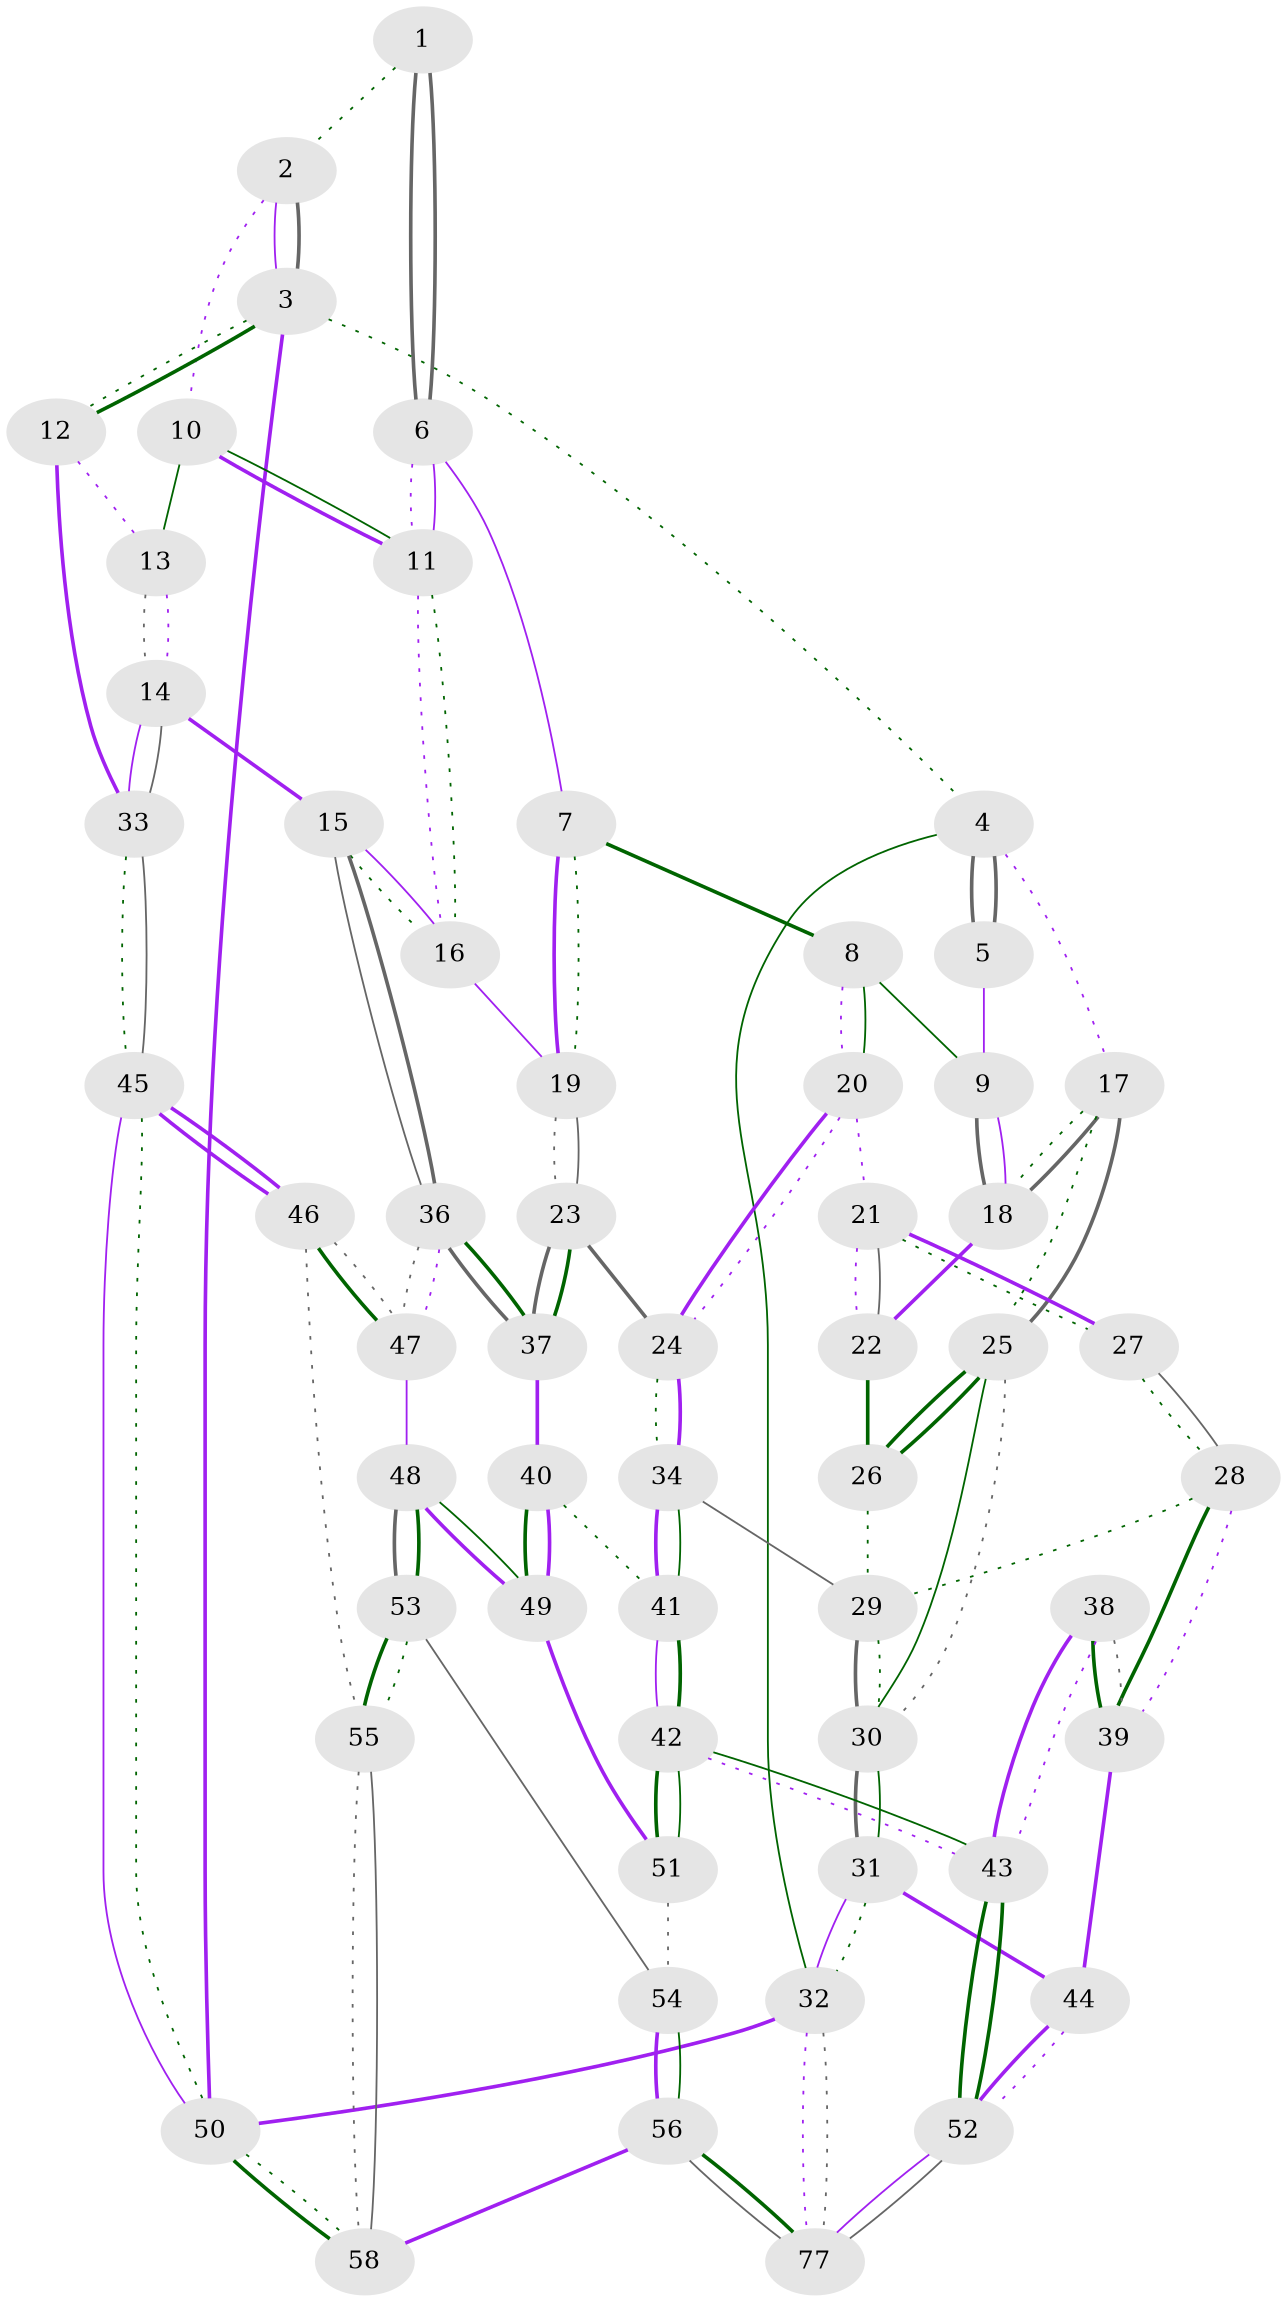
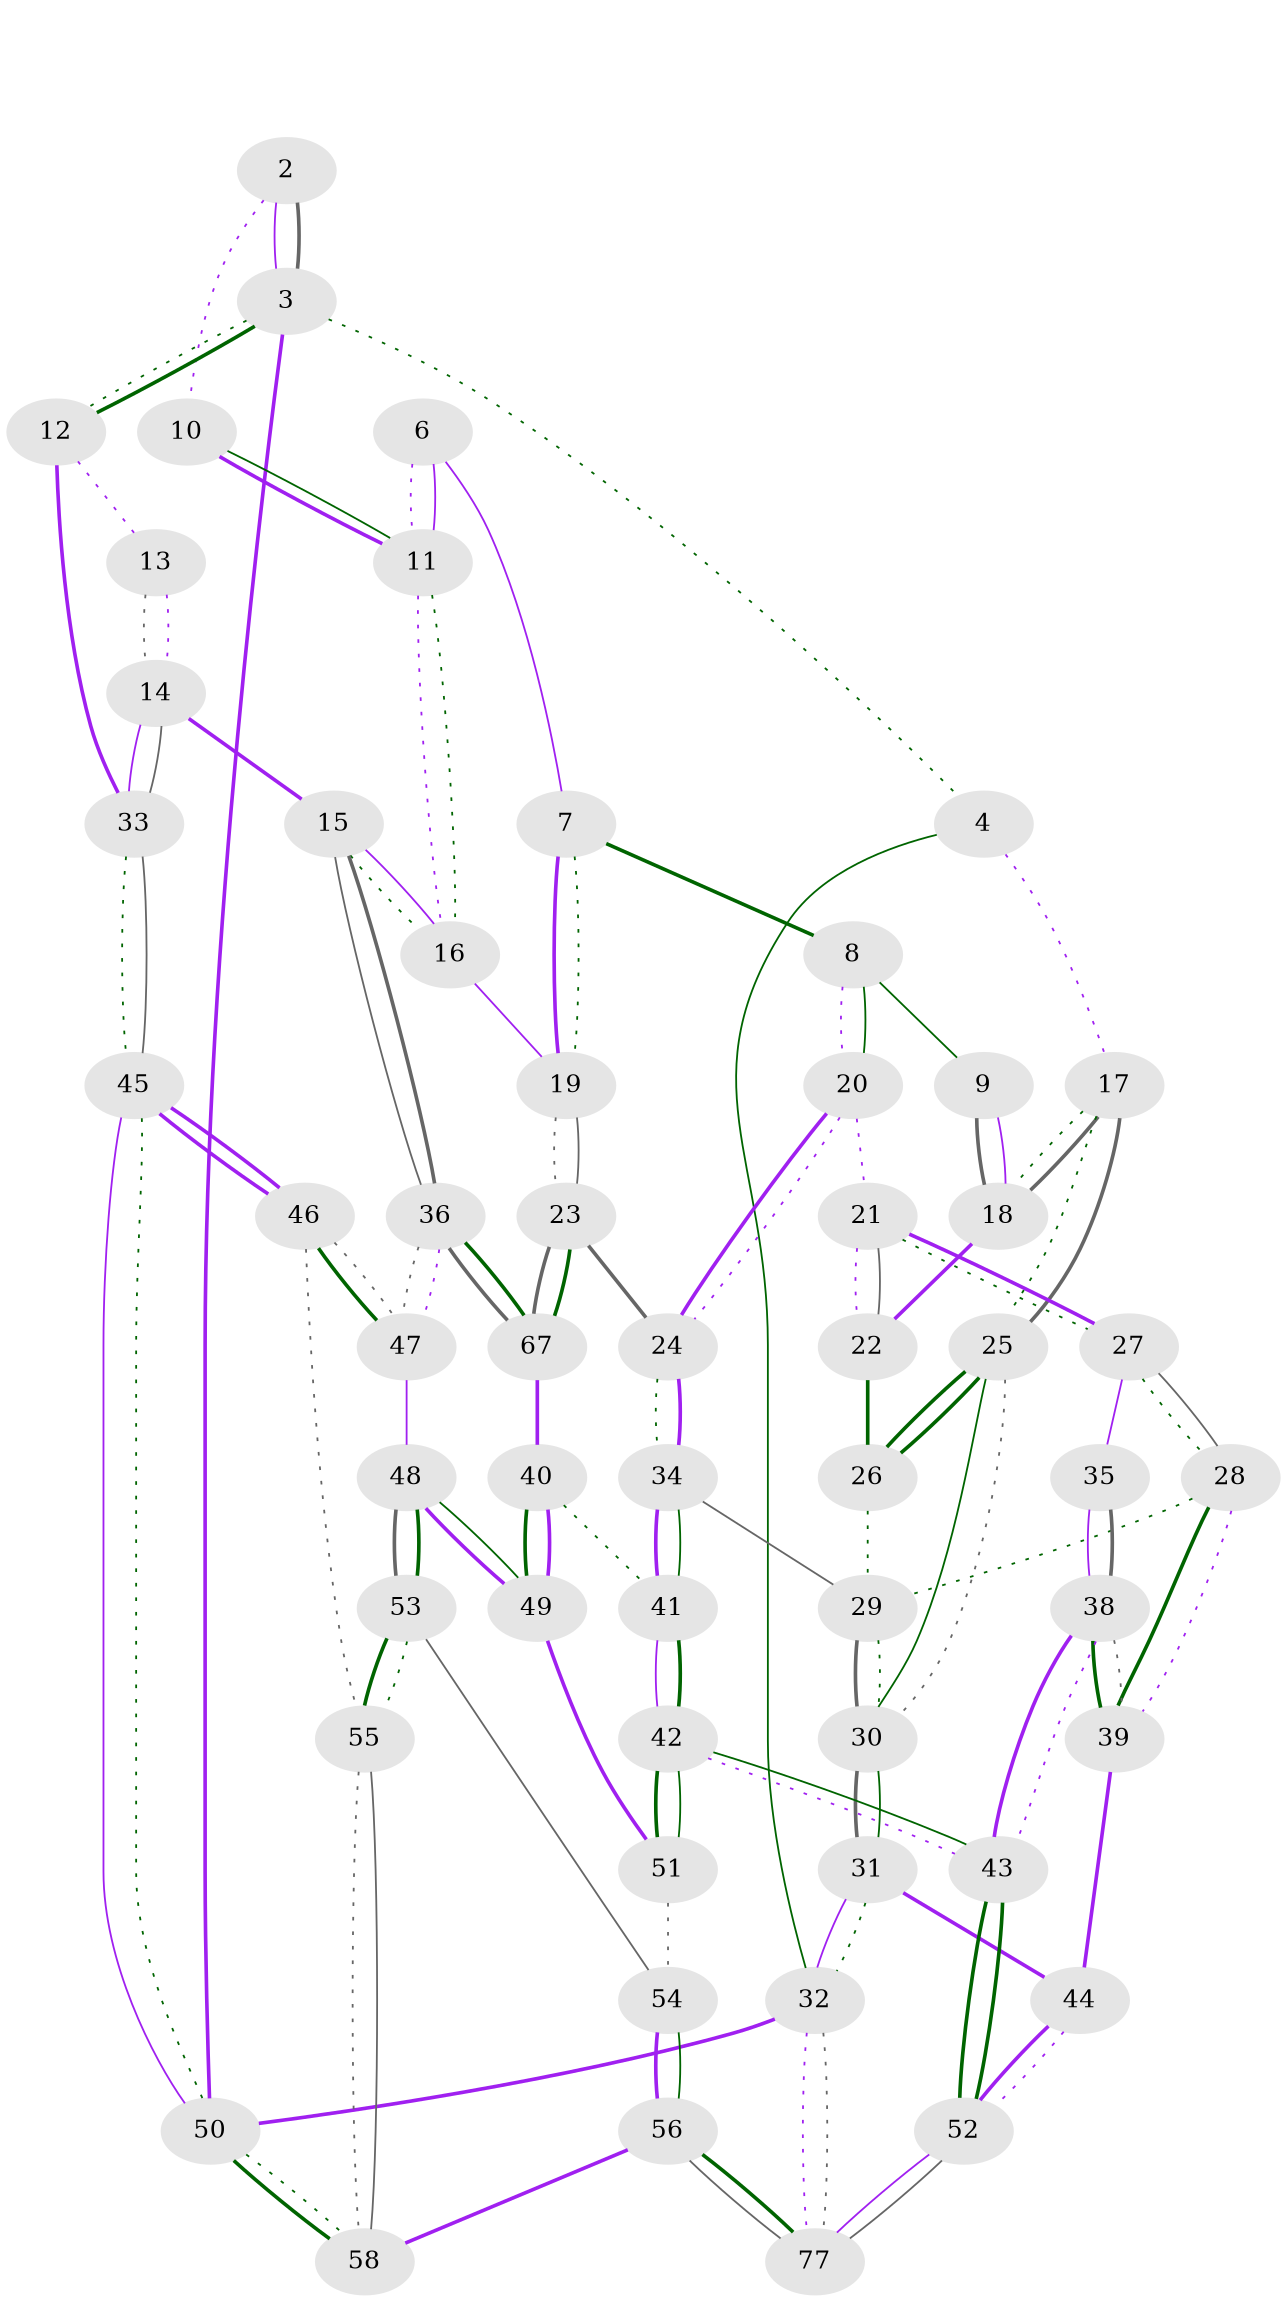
(423, 40) -> none
(172, 497) -> none
(984, 955) -> none
(537, 1347) -> (537, 1347)
none -> (1100, 1478)
